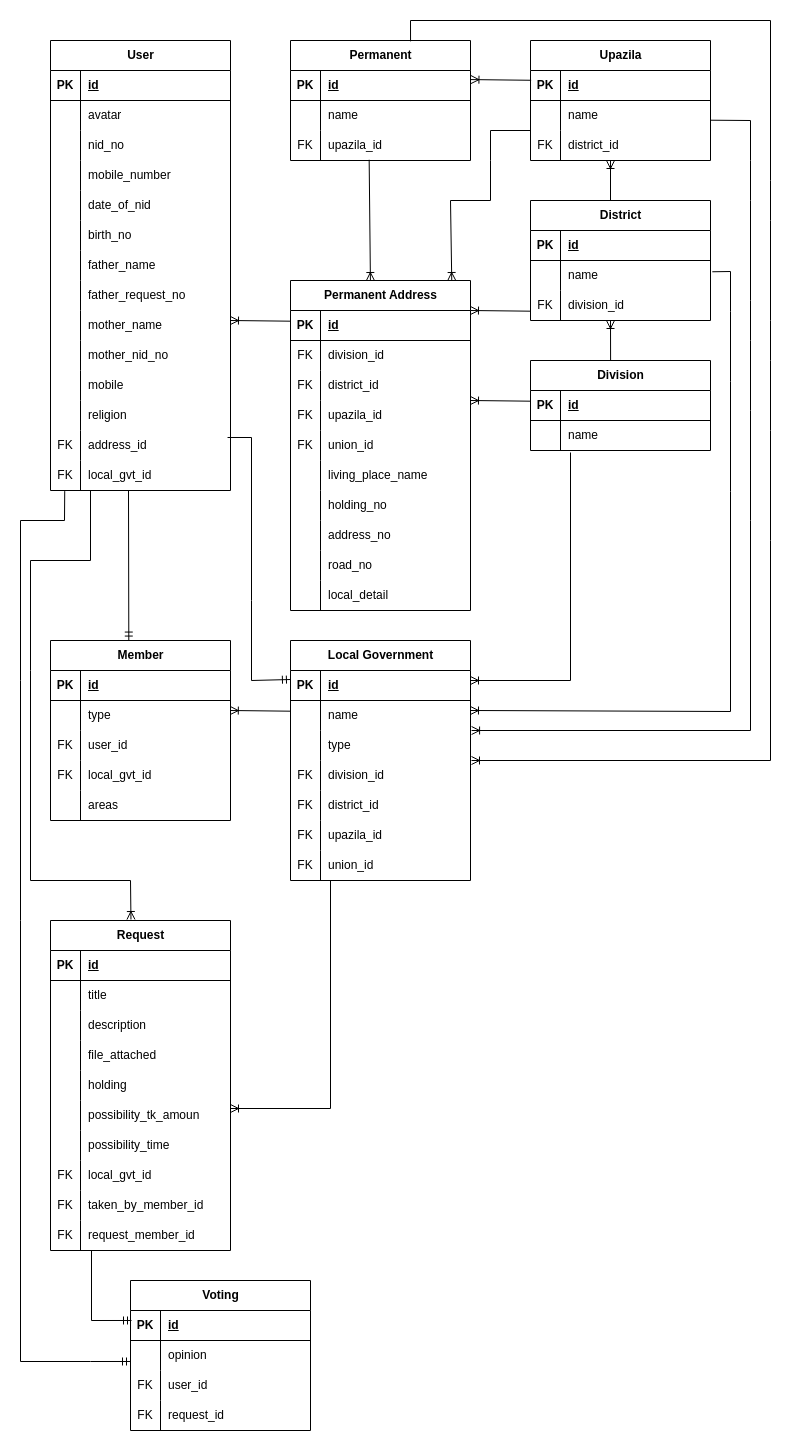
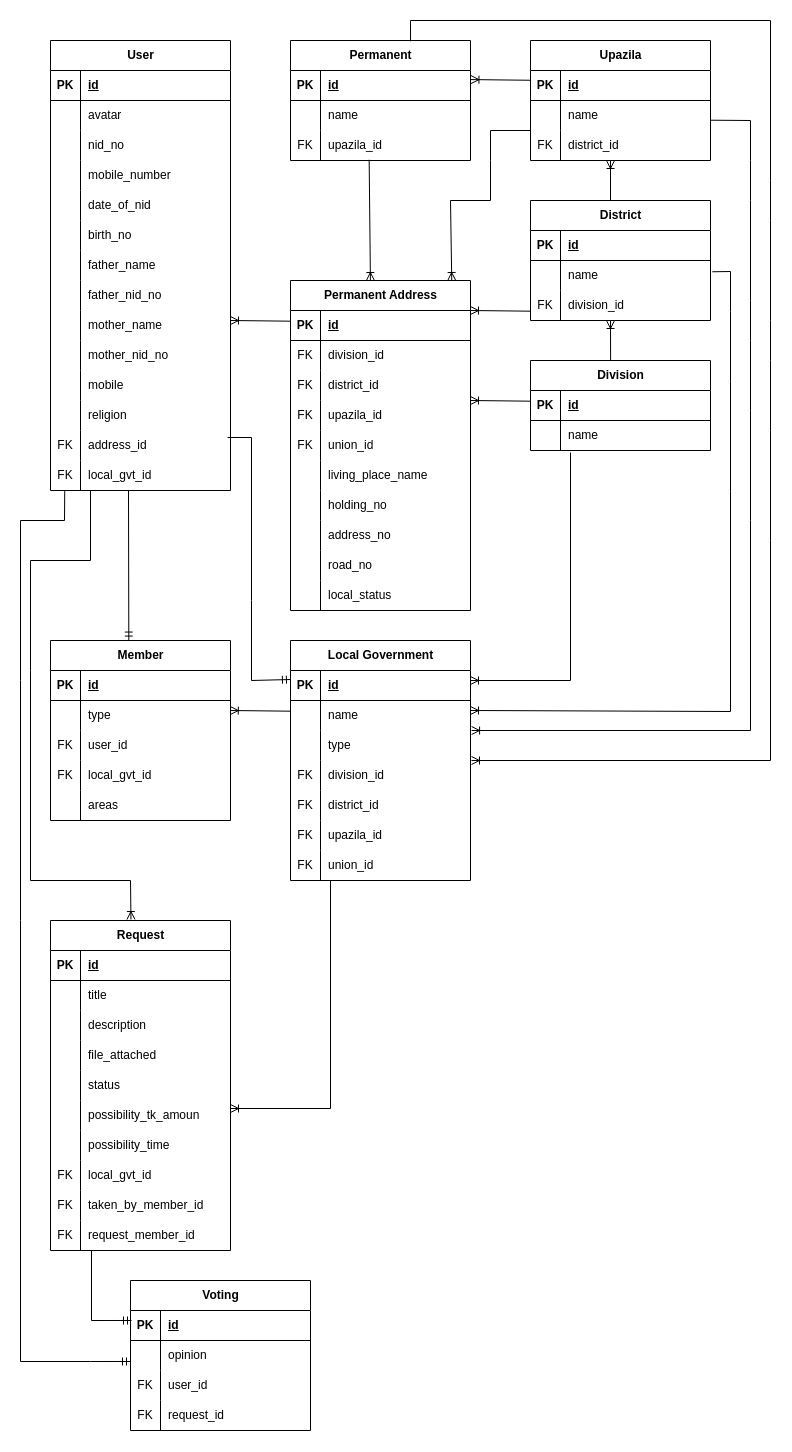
(146, 296) -> (131, 296)
(363, 596) -> (366, 596)
(109, 1086) -> (109, 1086)
